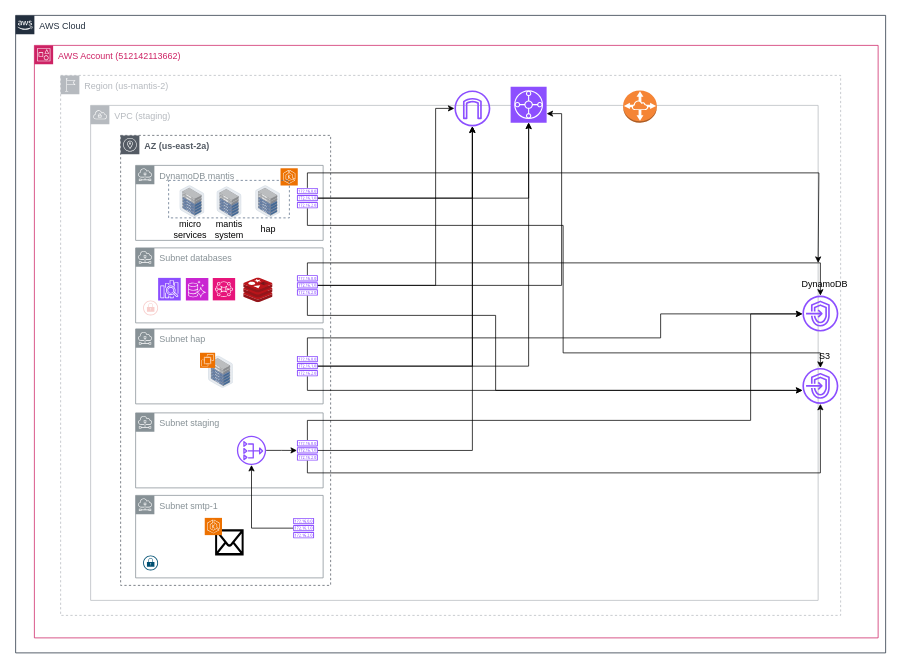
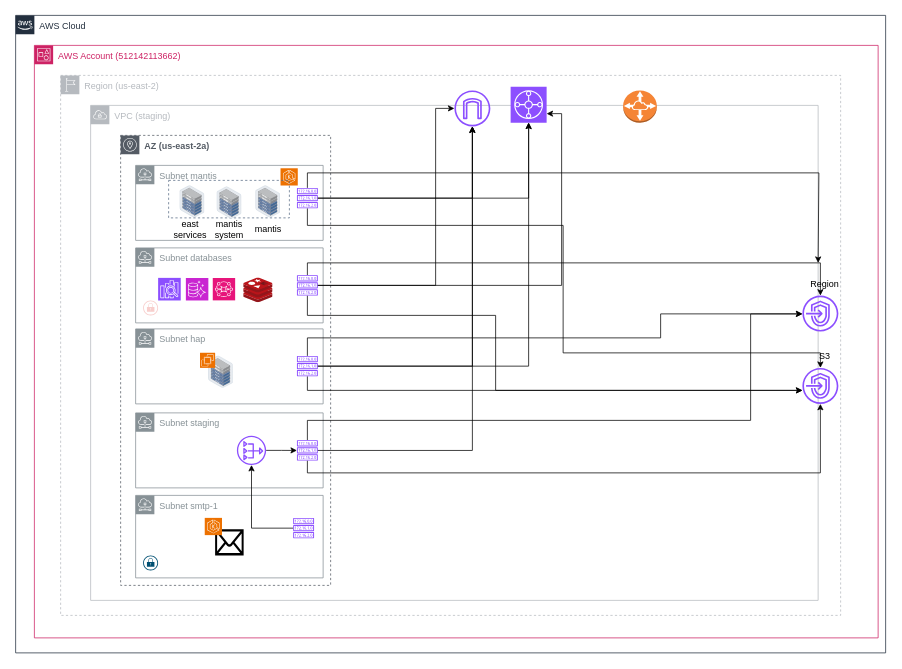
(131, 86) -> (127, 86)
(195, 176) -> (190, 176)
(190, 229) -> (190, 229)
(268, 229) -> (268, 229)
(825, 285) -> (825, 285)
